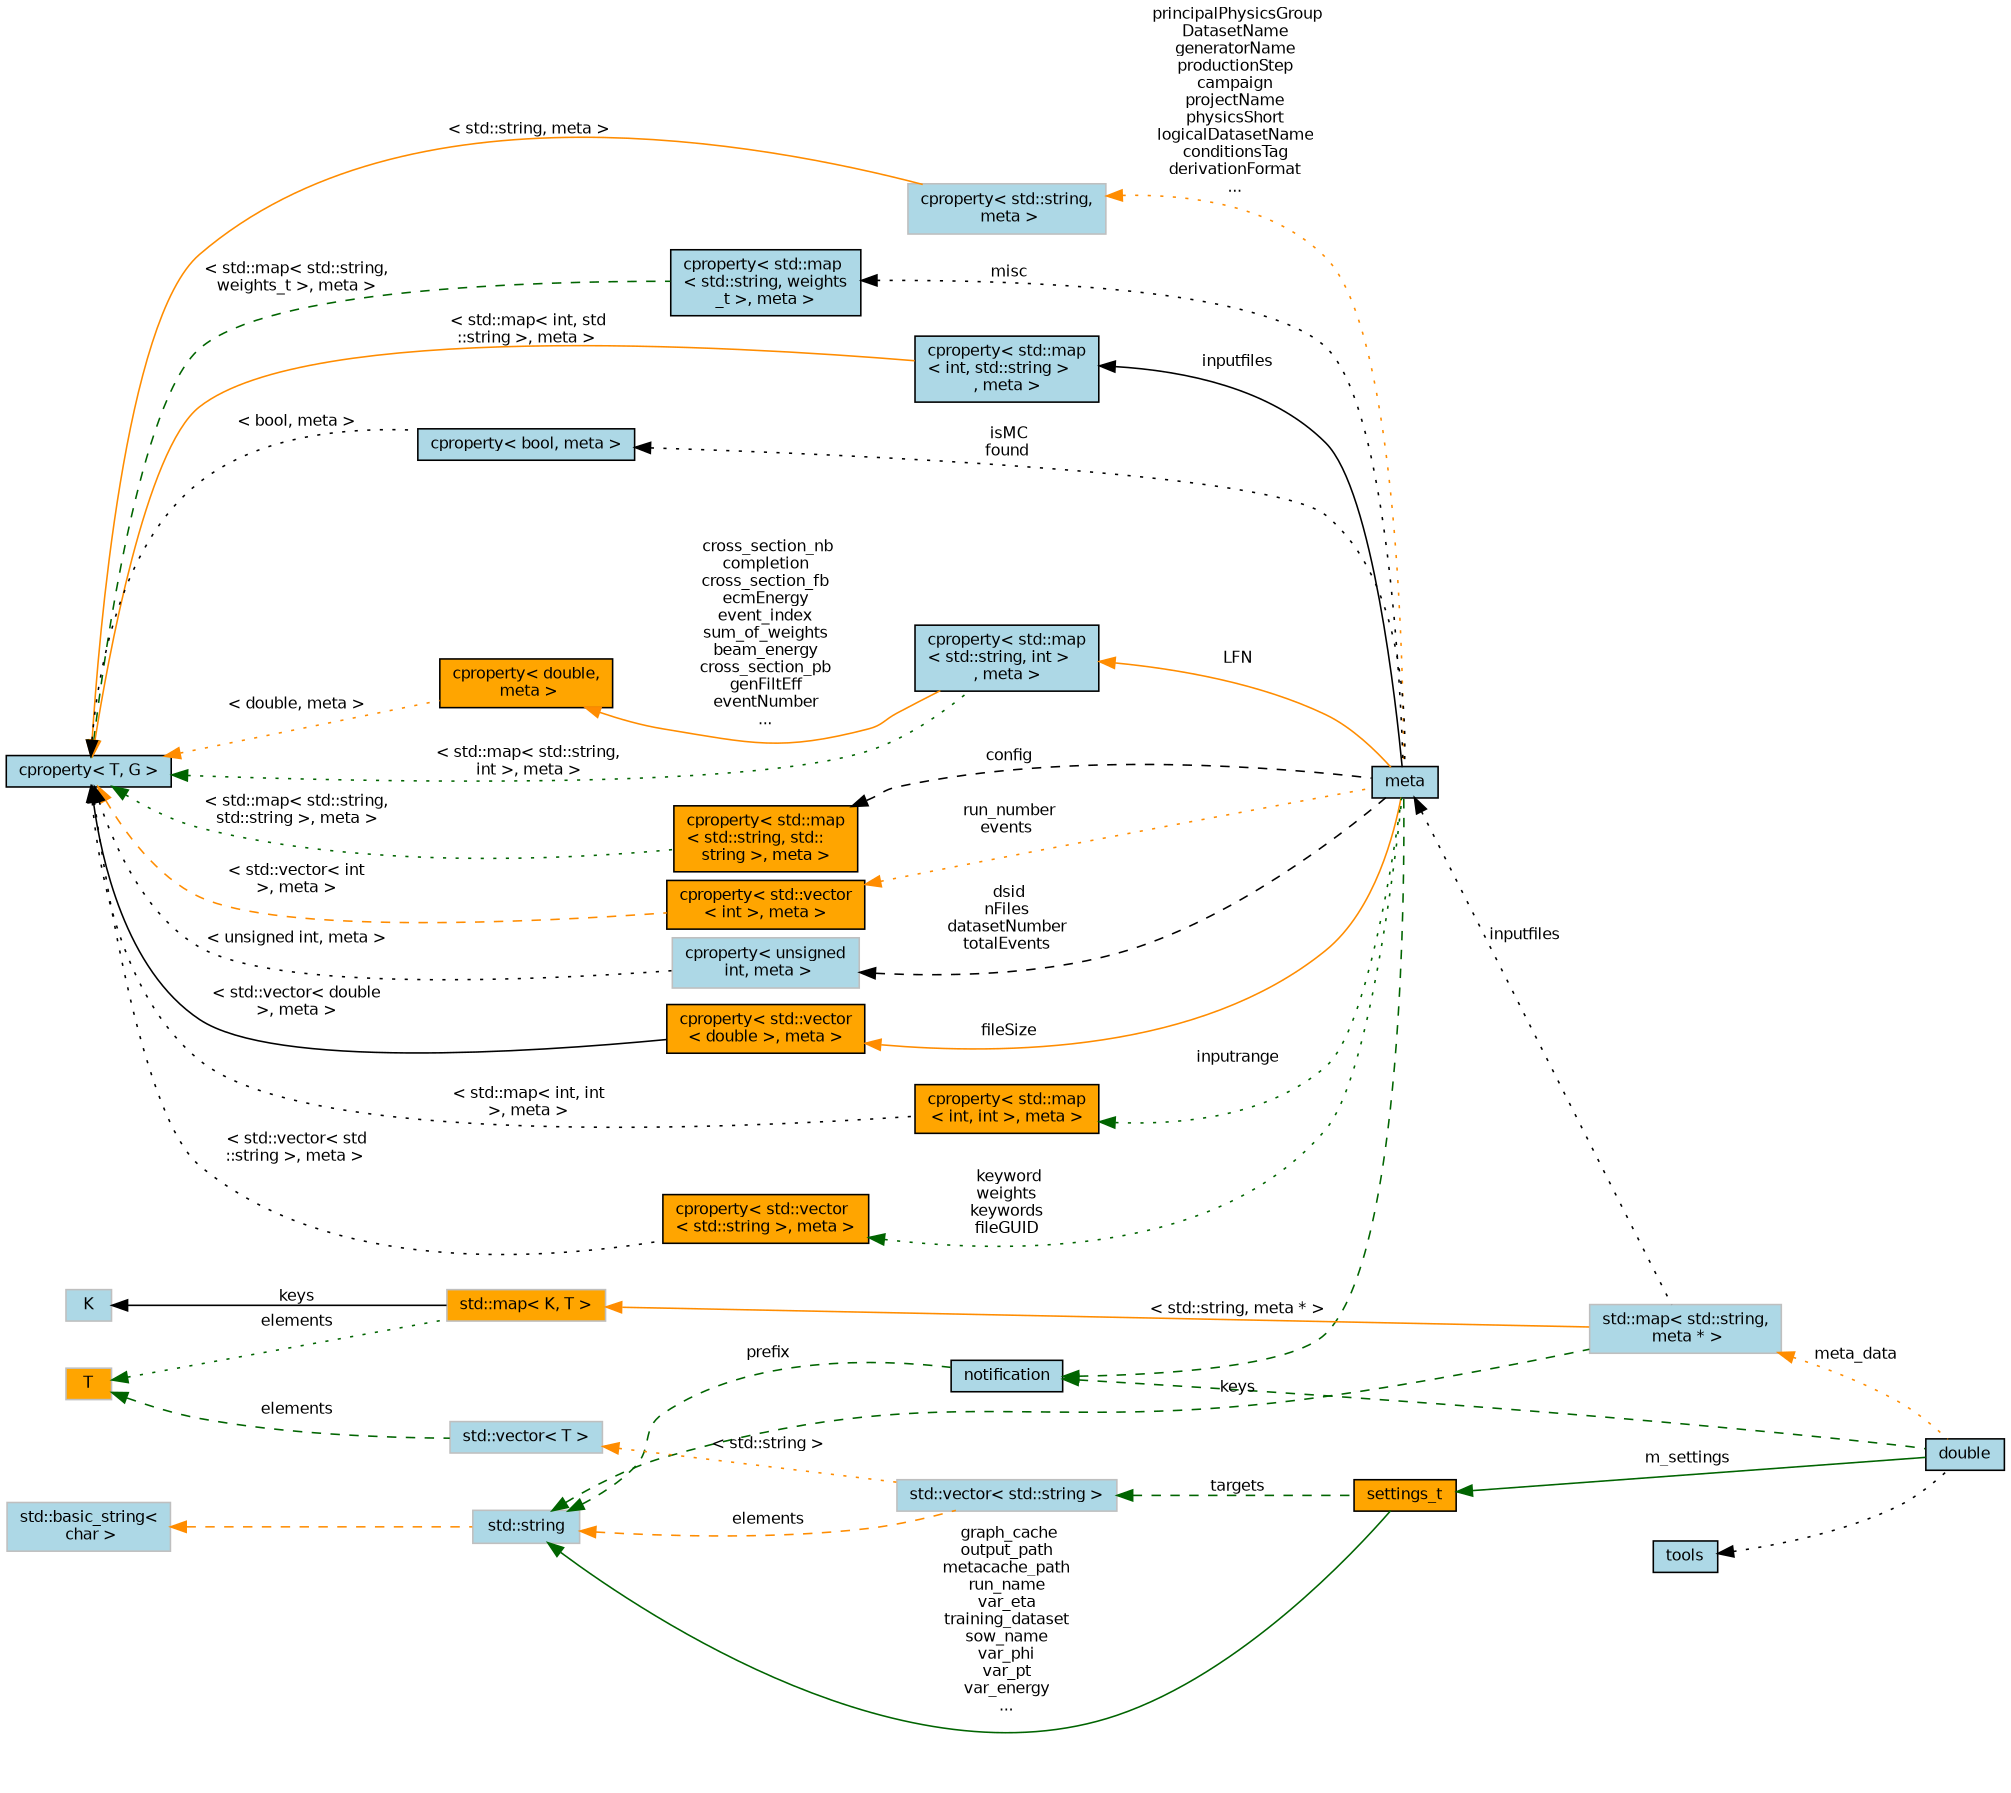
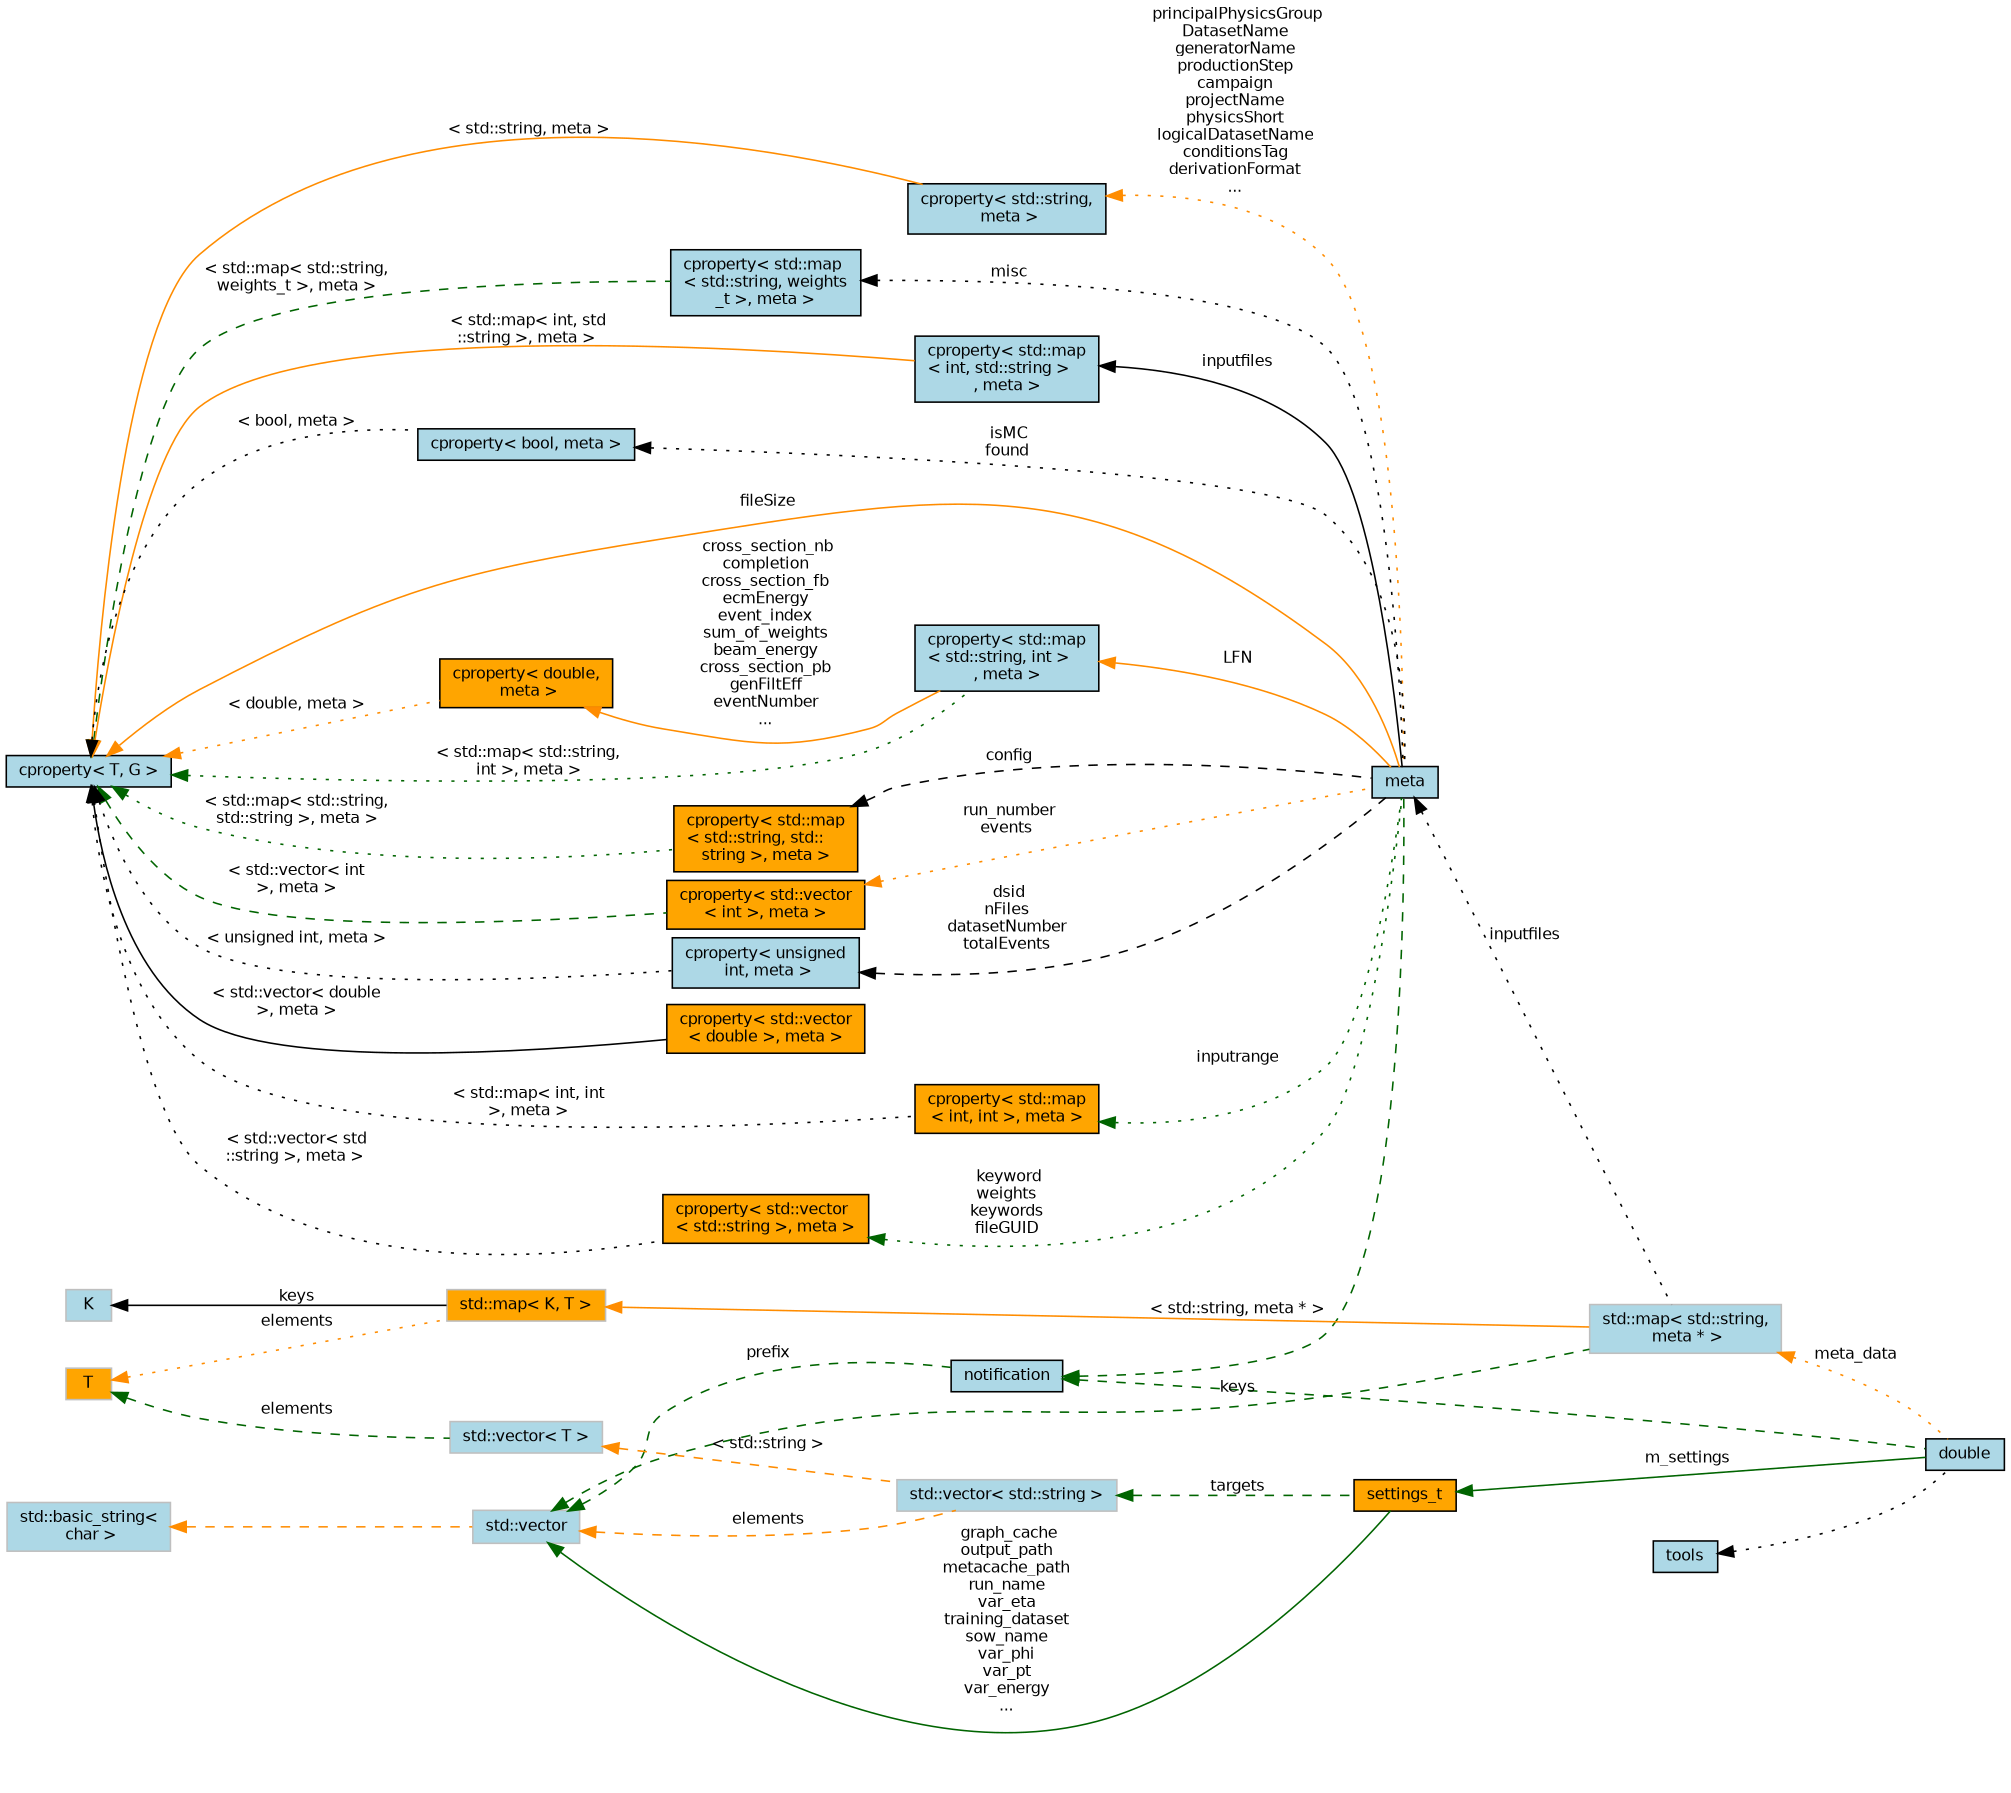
(1007, 209) -> (1007, 209)
(364, 922) -> (364, 922)
(766, 963) -> (766, 963)
(1197, 1017) -> (789, 520)
(287, 1348) -> (287, 1348)
(758, 1465) -> (758, 1465)
(526, 1527) -> (526, 1527)
